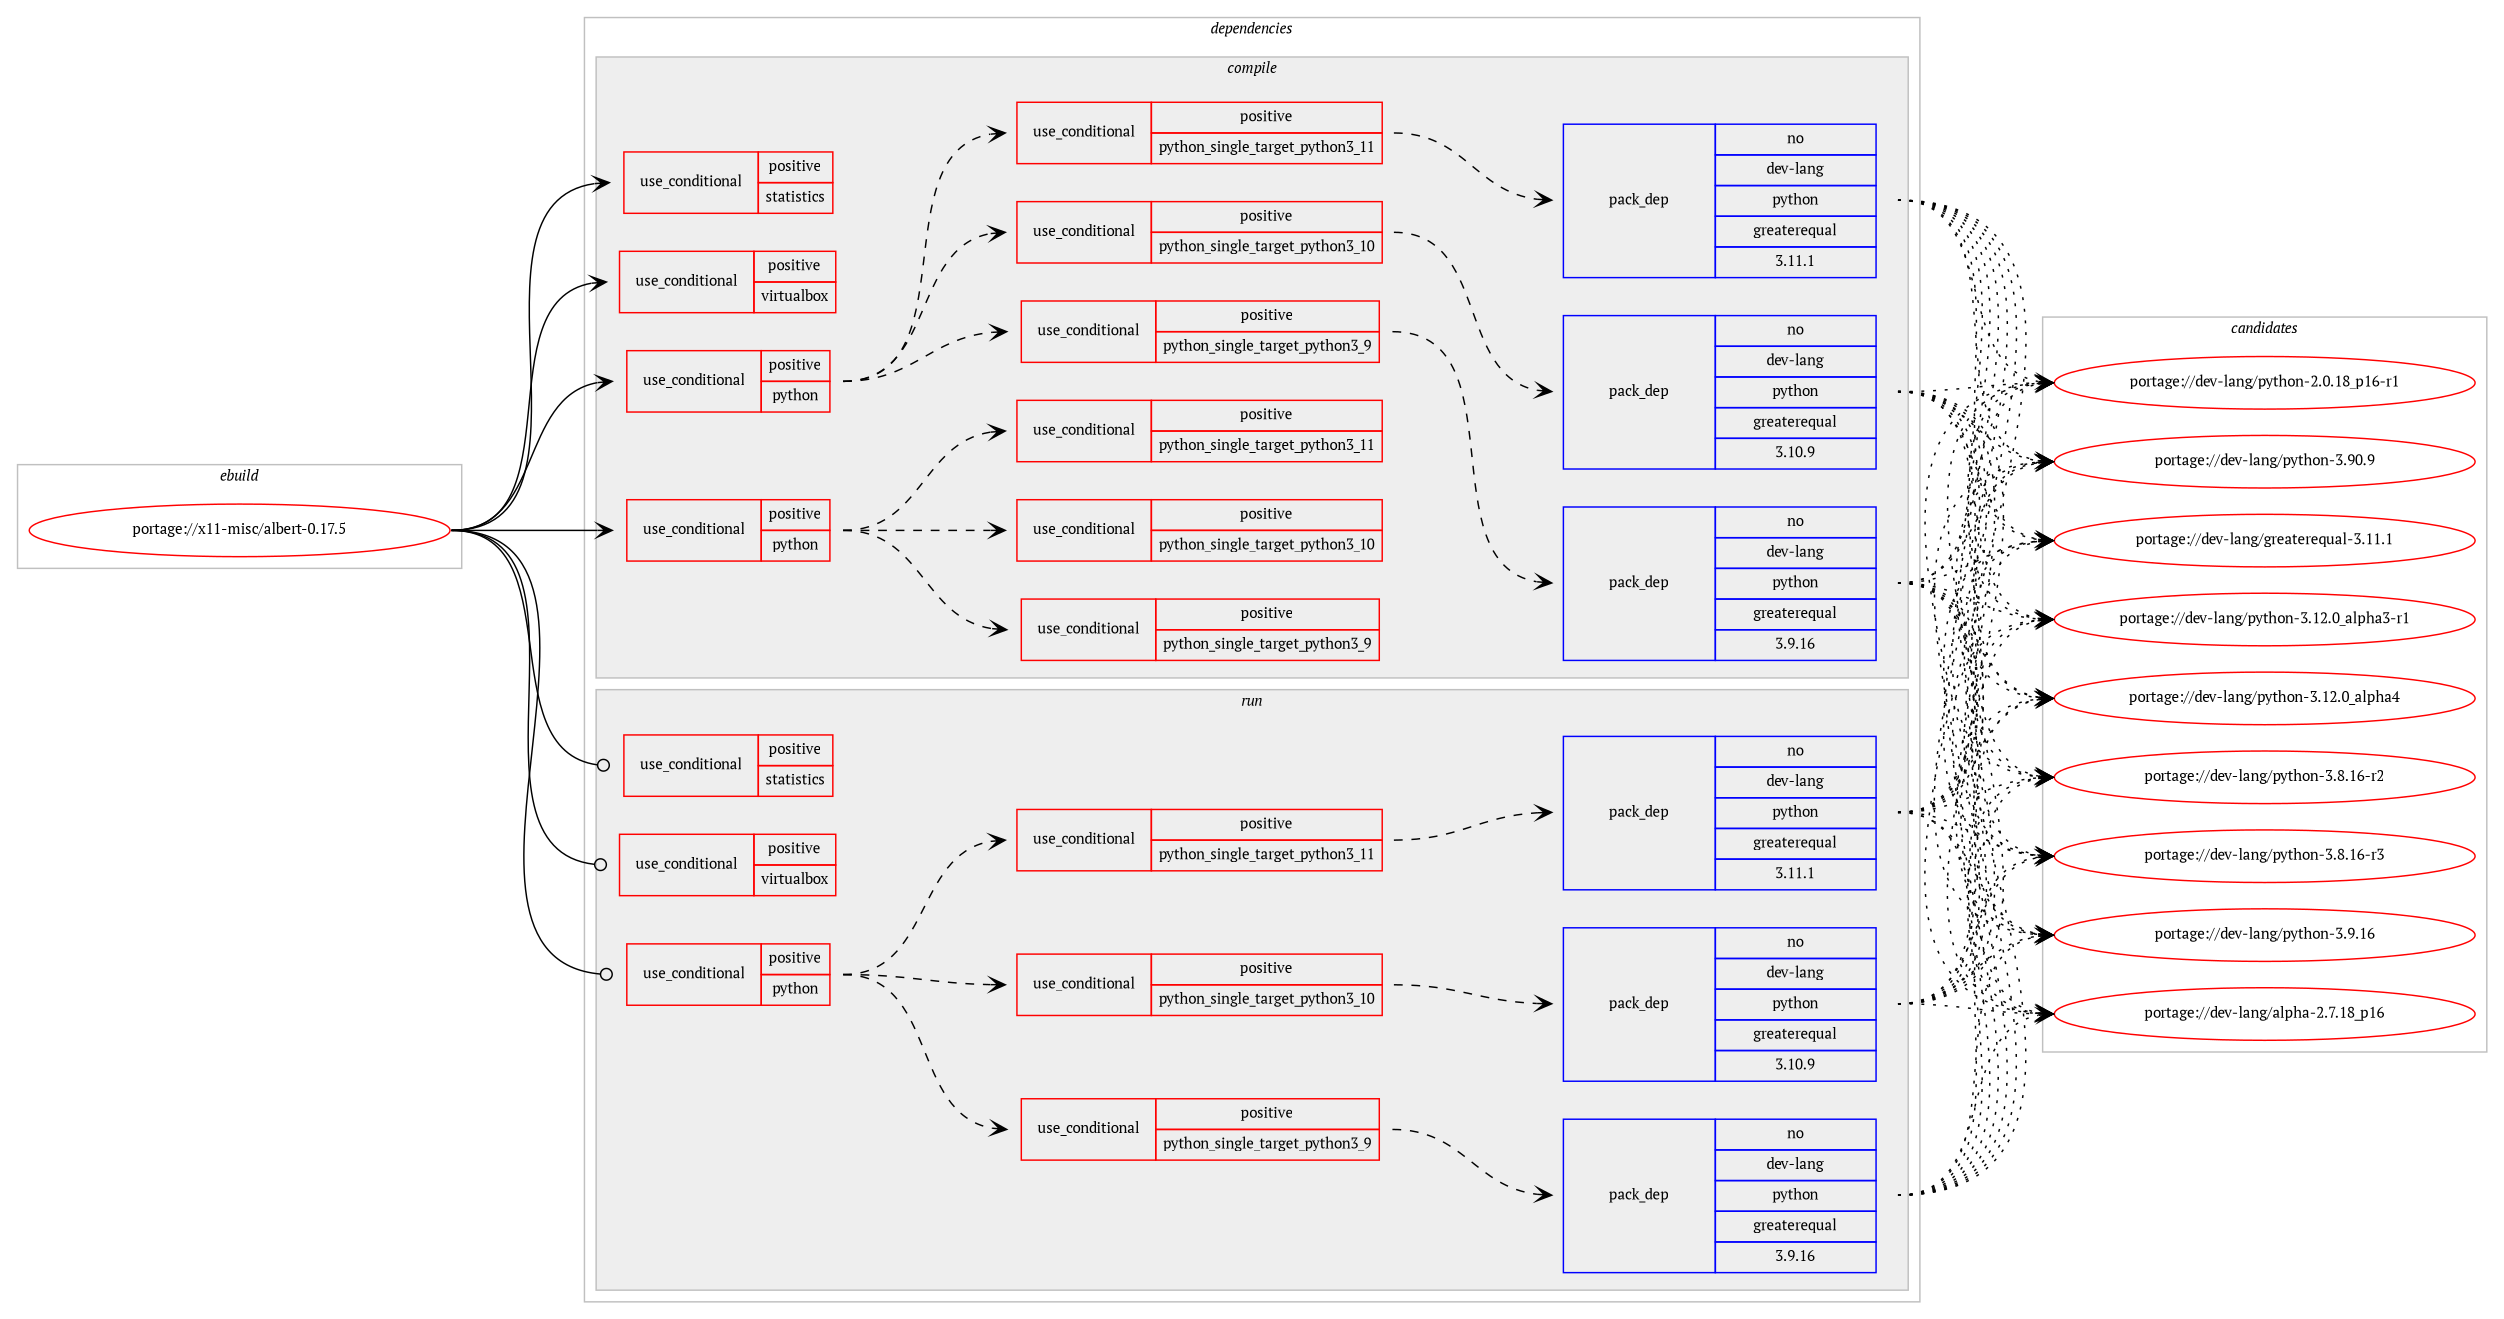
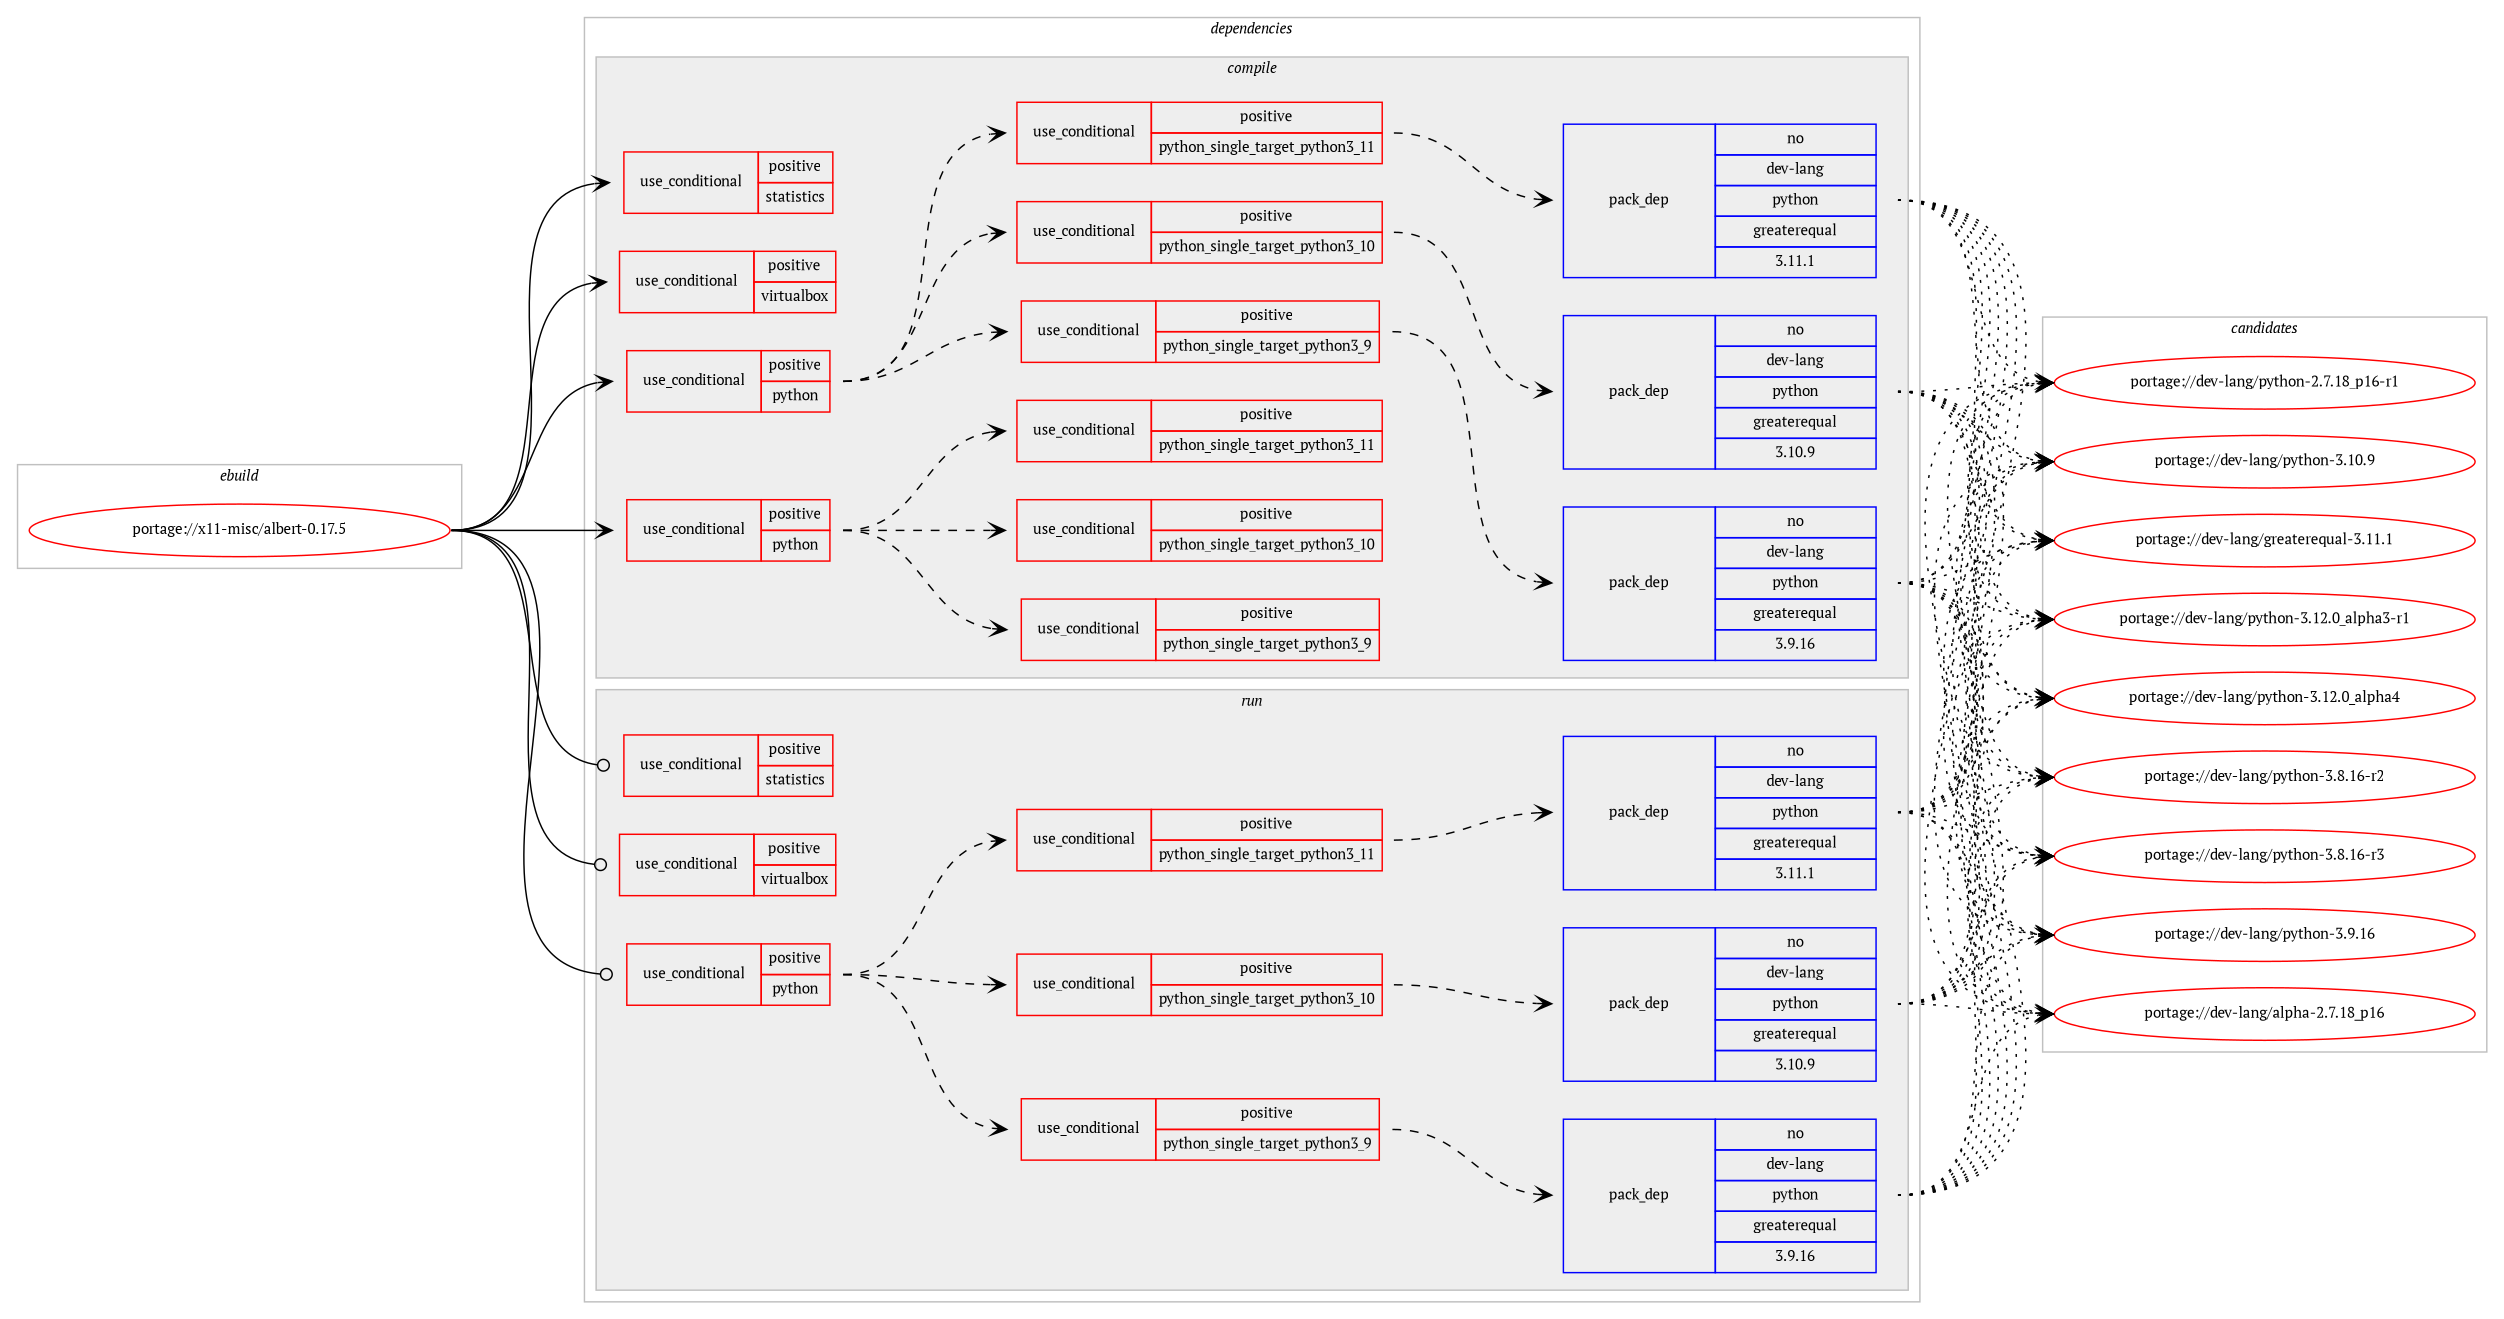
(2265, 383) -> (2265, 383)
(2265, 462) -> (2265, 462)
